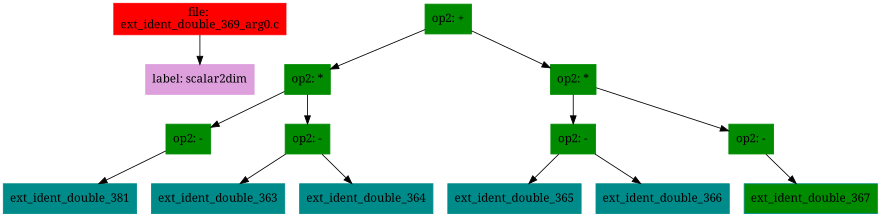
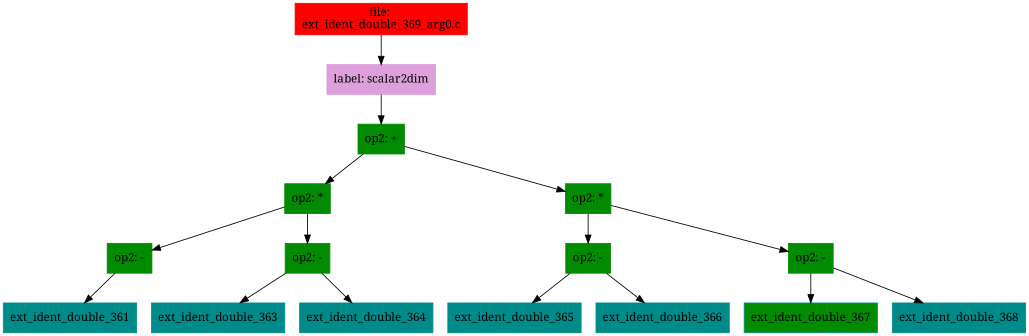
none -> (381, 105)
(70, 199) -> (70, 318)
none -> (959, 318)
